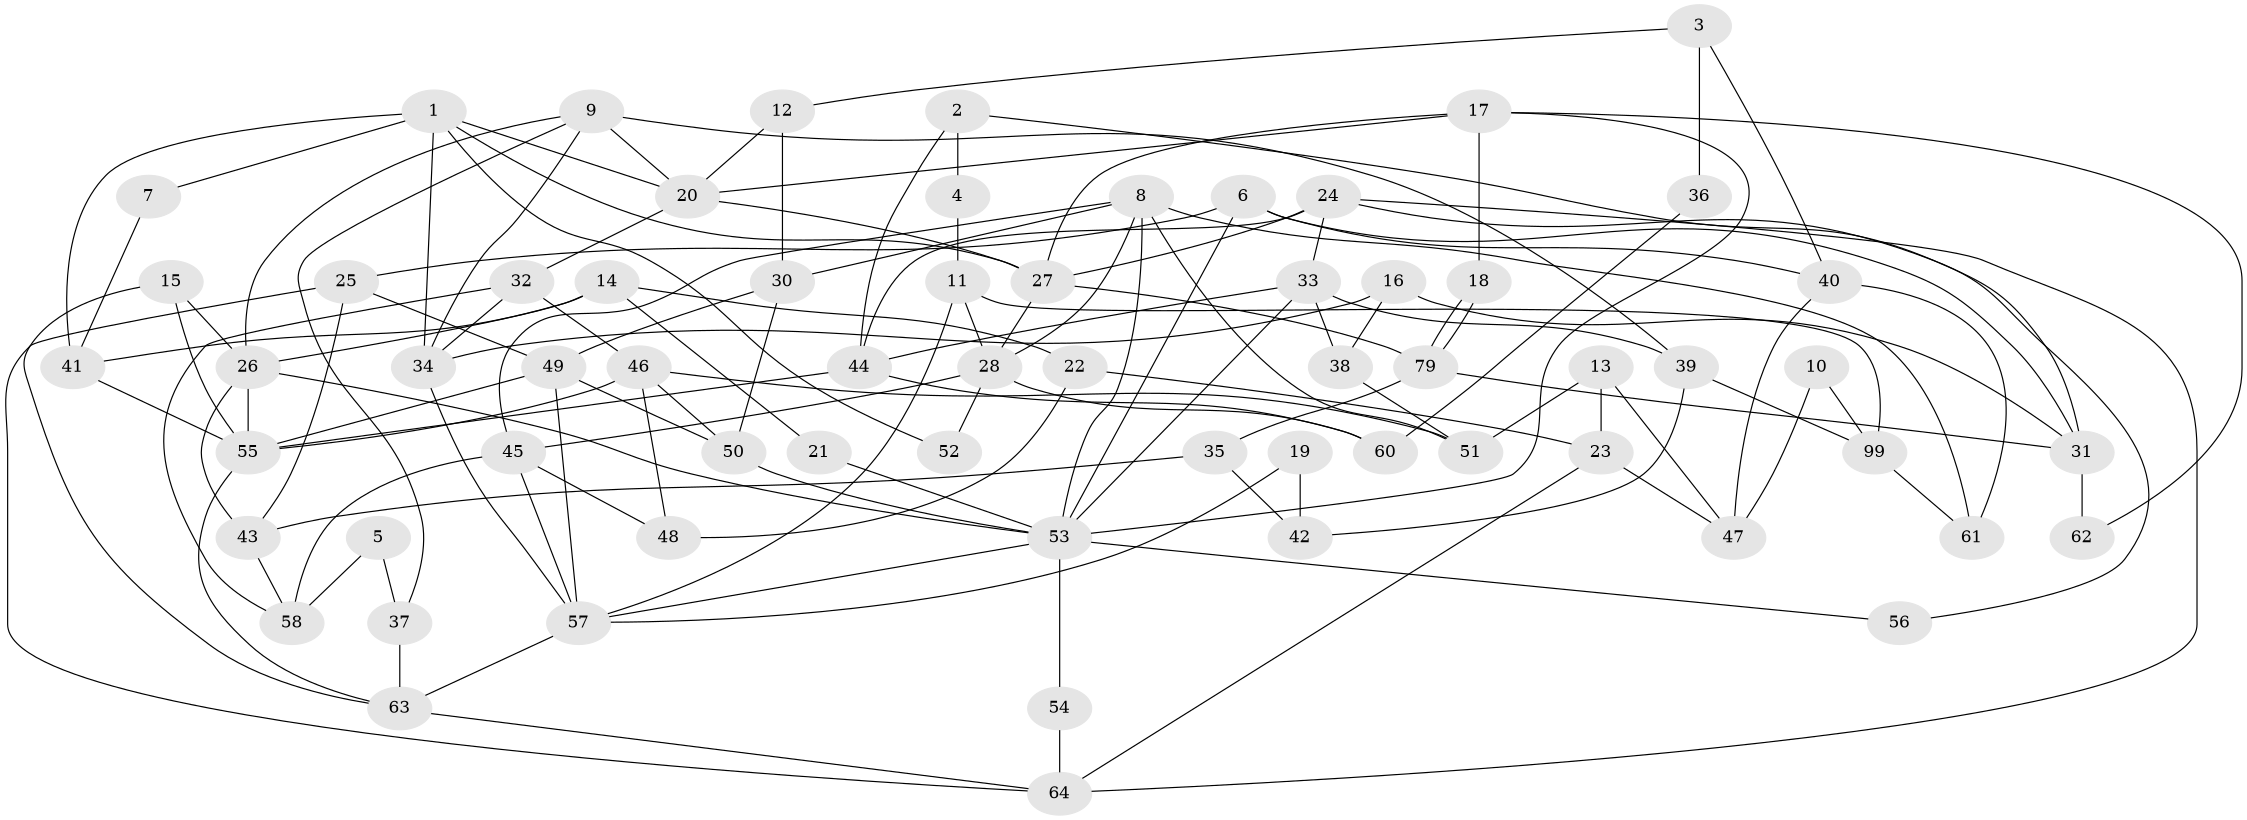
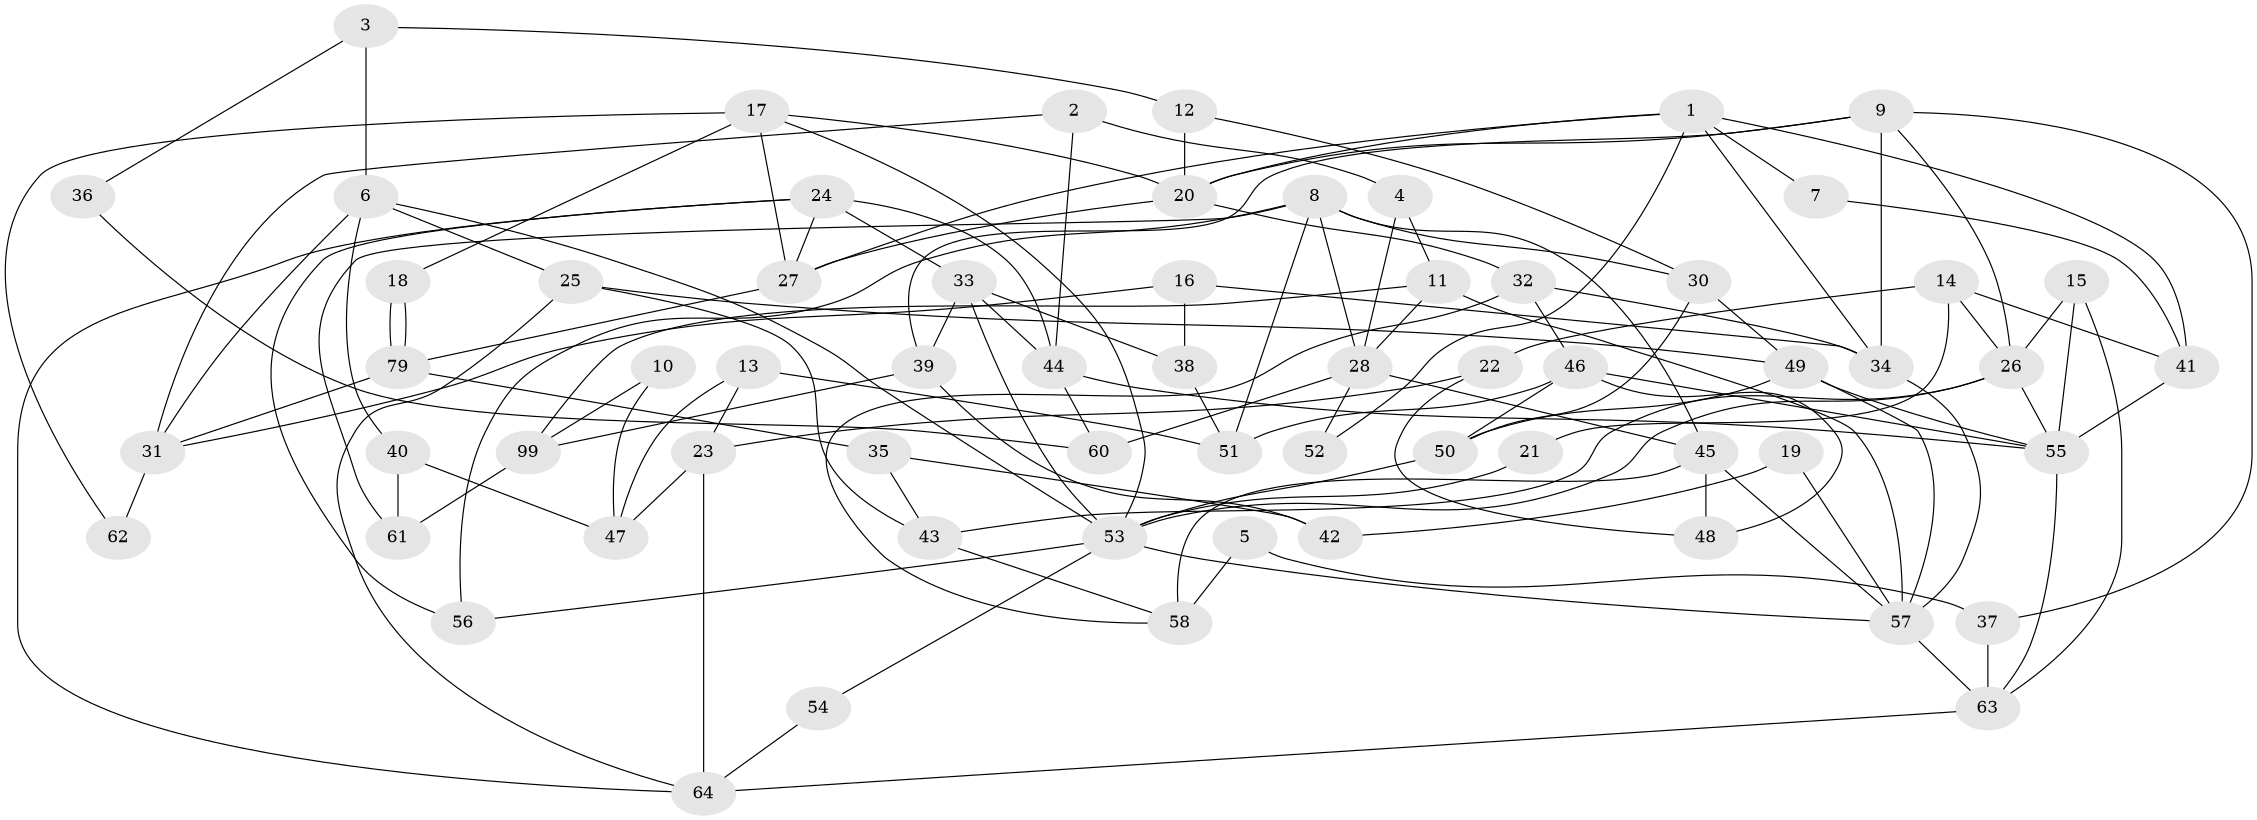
(1769, 152) -> (366, 111)
(1016, 325) -> (1381, 279)
(1125, 366) -> (859, 292)
